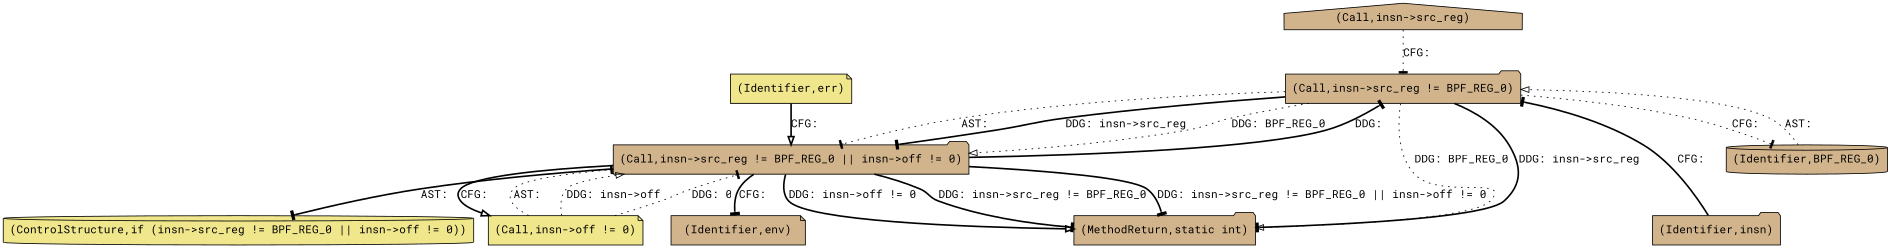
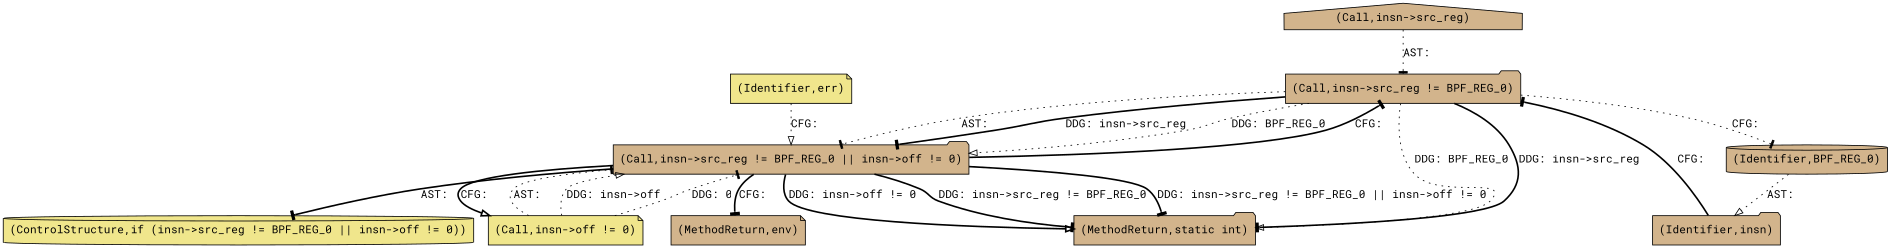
(1420, 53) -> (1420, 53)
(1670, 97) -> (1765, 192)
(791, 120) -> (791, 120)
(1372, 124) -> (1372, 124)
(738, 230) -> (738, 230)
